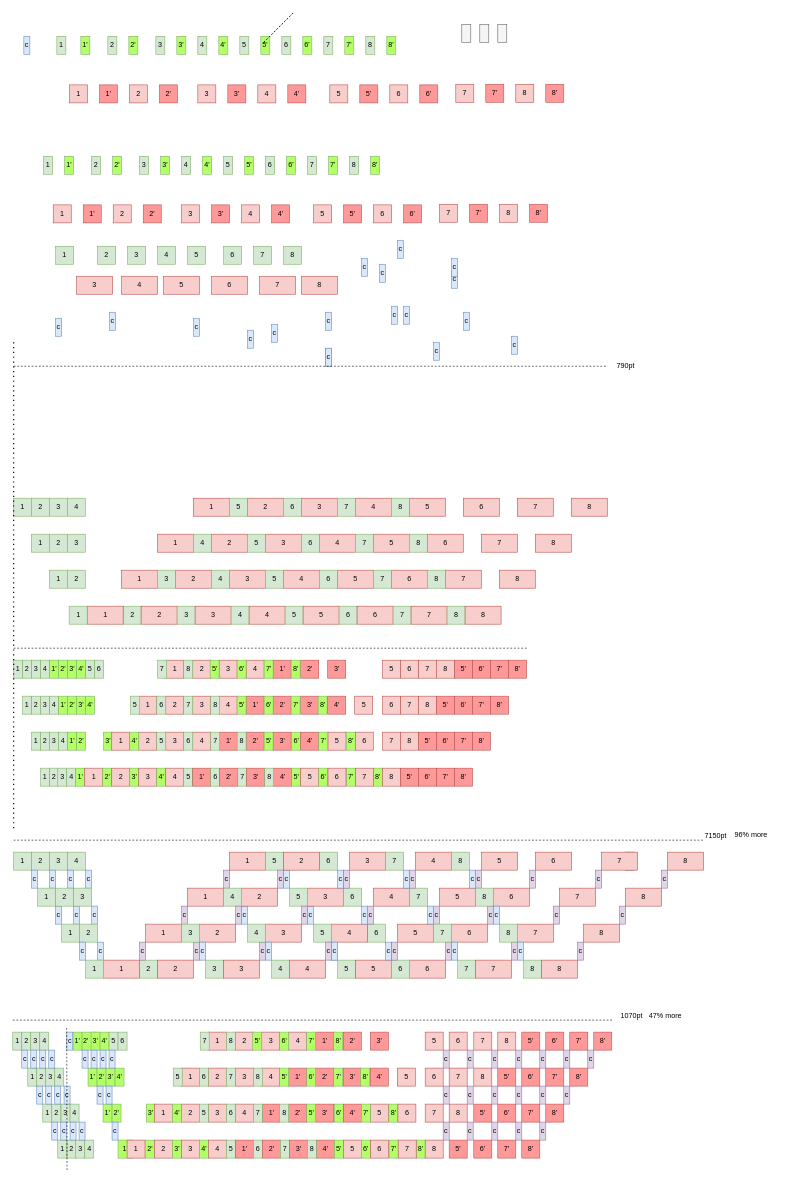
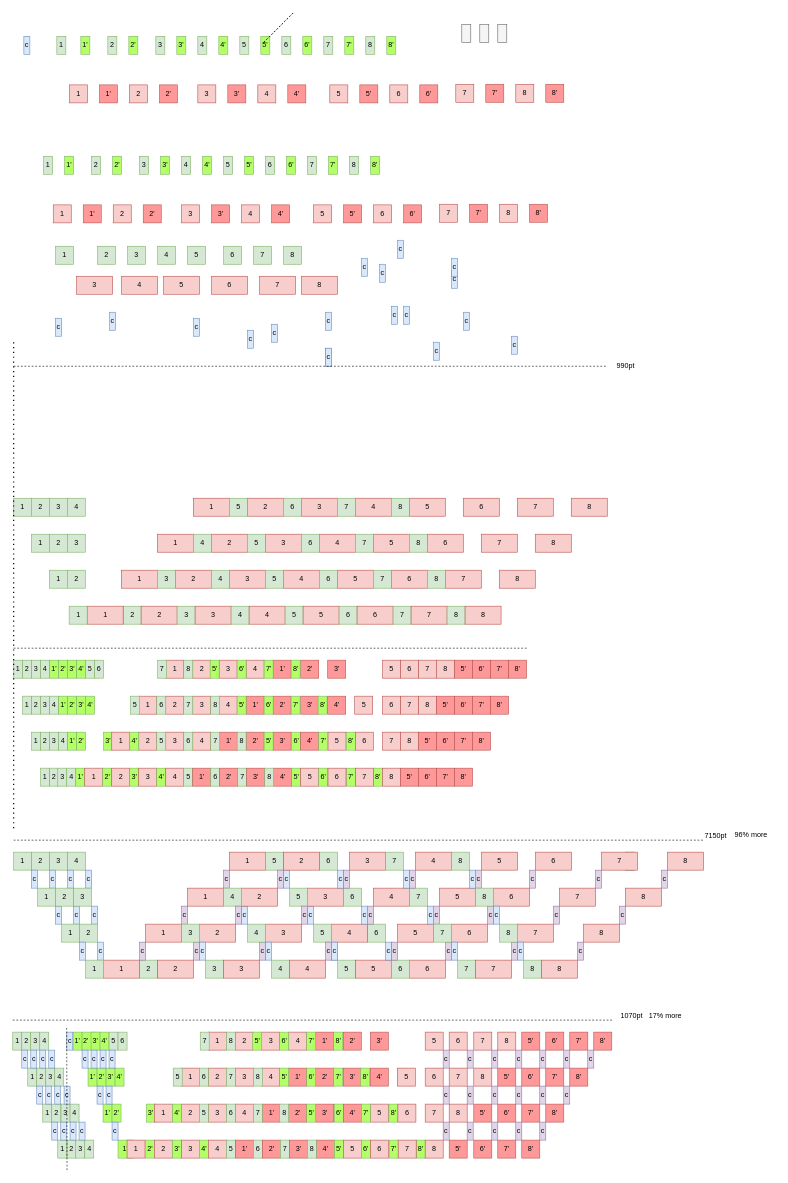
(626, 366) -> (626, 366)
(665, 1016) -> (665, 1016)
